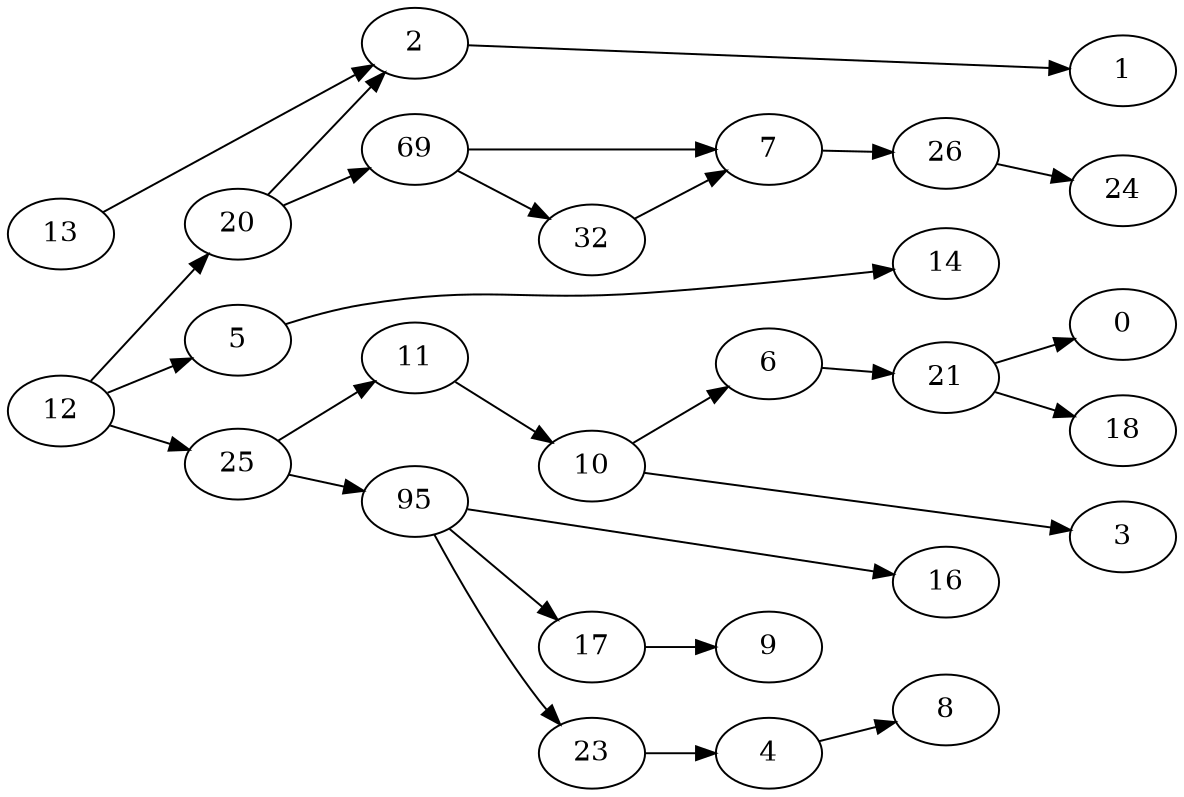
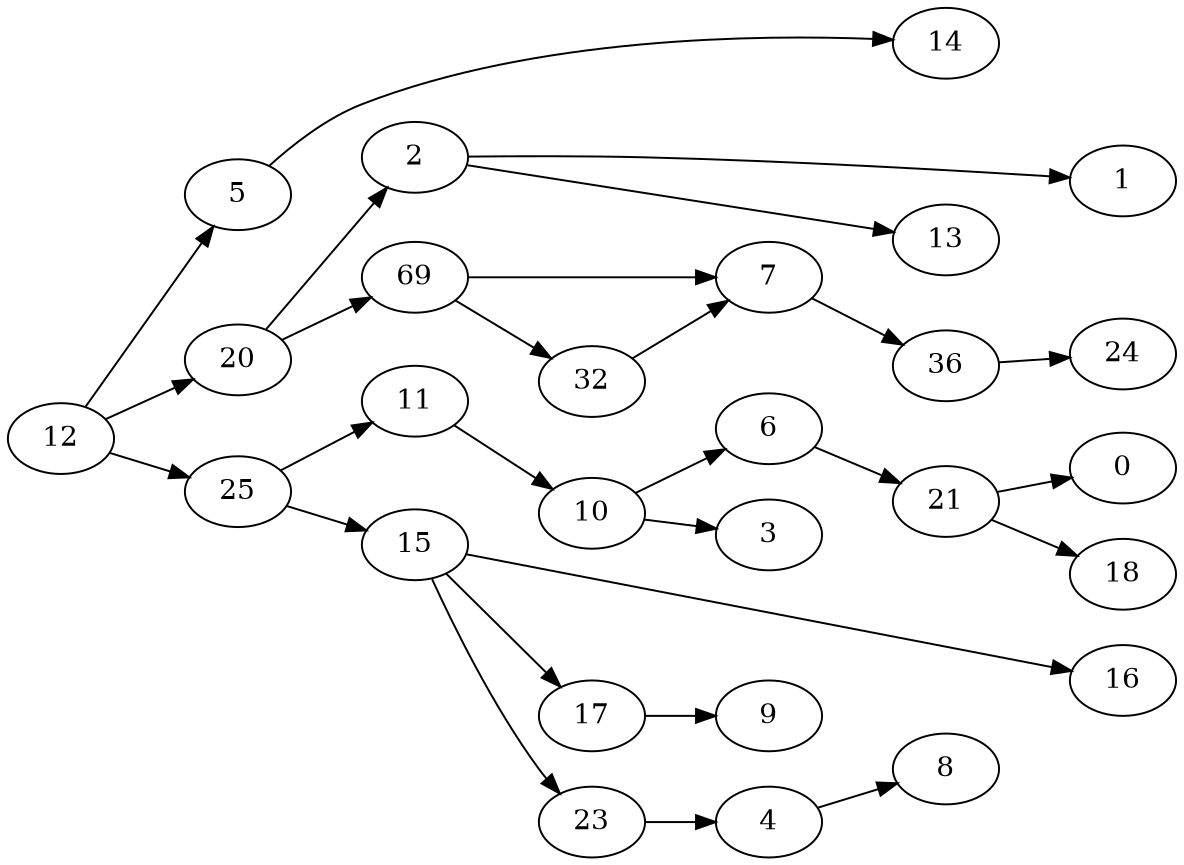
(229, 144) -> (671, 197)
(946, 153) -> (946, 366)
(415, 502) -> (415, 545)
